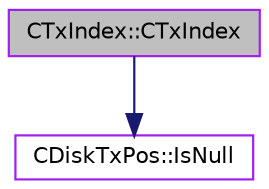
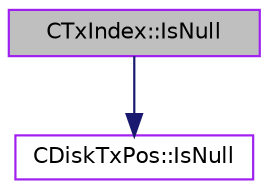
(134, 33) -> (134, 33)
